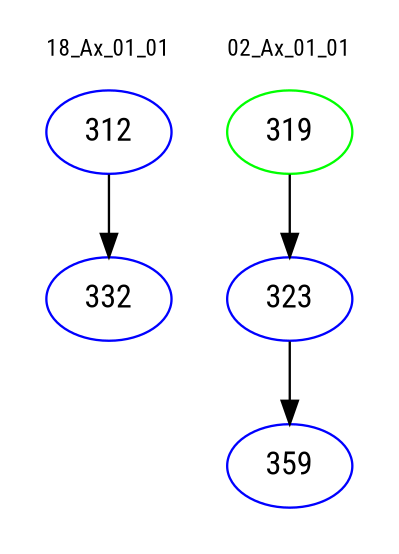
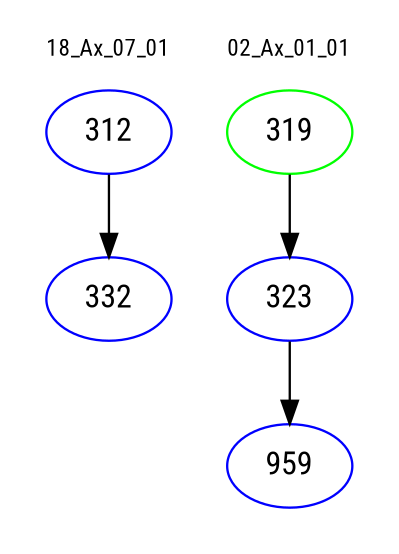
(109, 50) -> (109, 50)
(290, 466) -> (290, 466)
